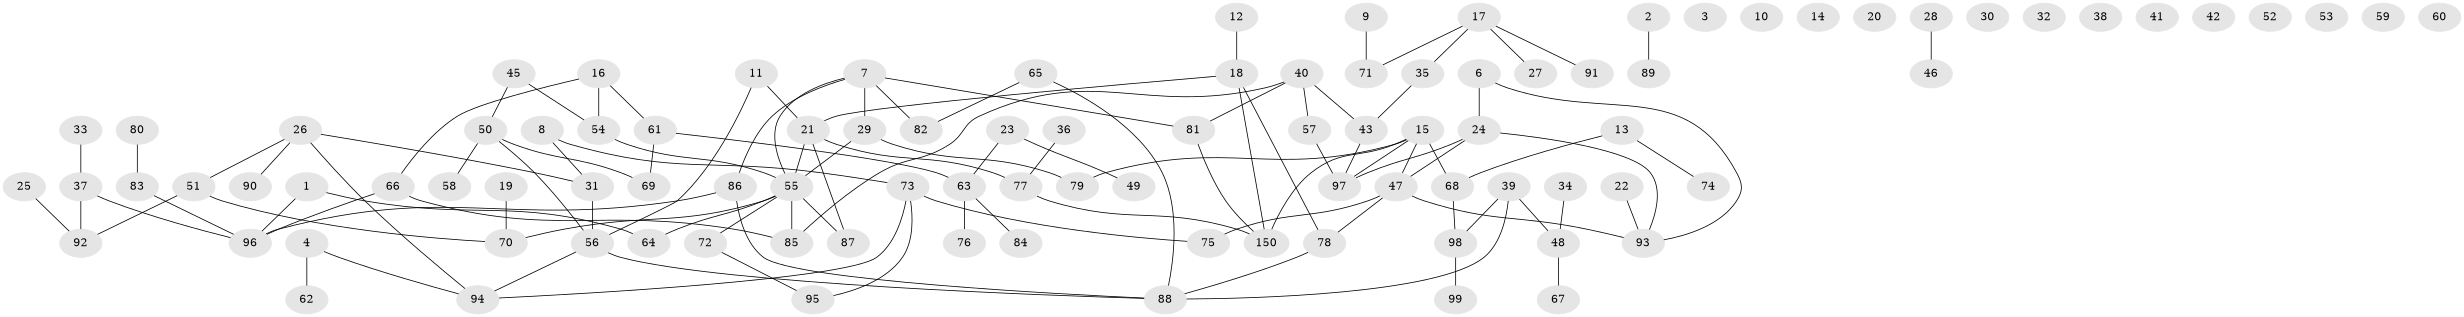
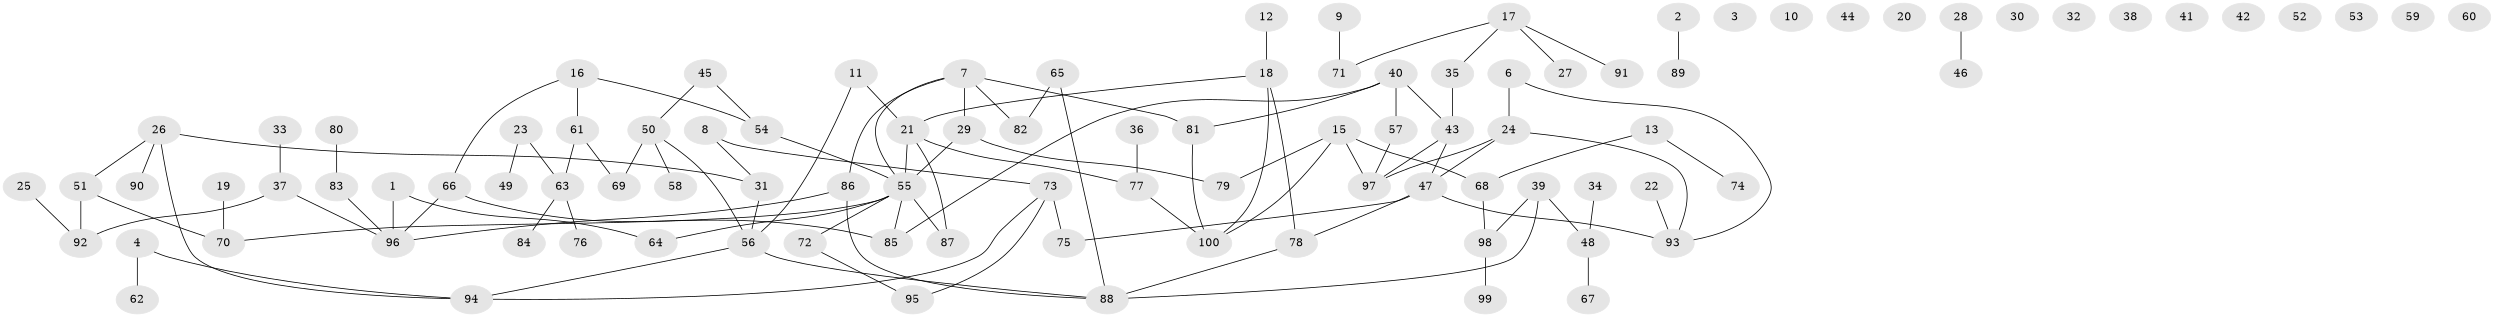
(1818, 17) -> (1848, 17)
(1412, 153) -> (1442, 153)
(1267, 243) -> (1209, 243)
